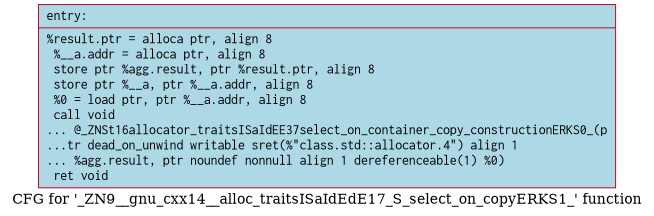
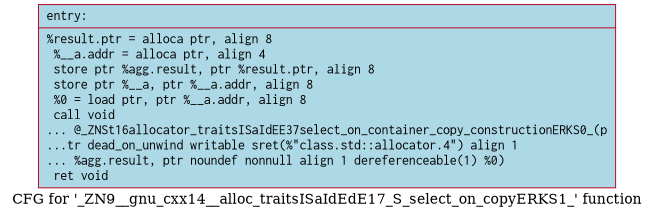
(156, 54) -> (156, 54)
